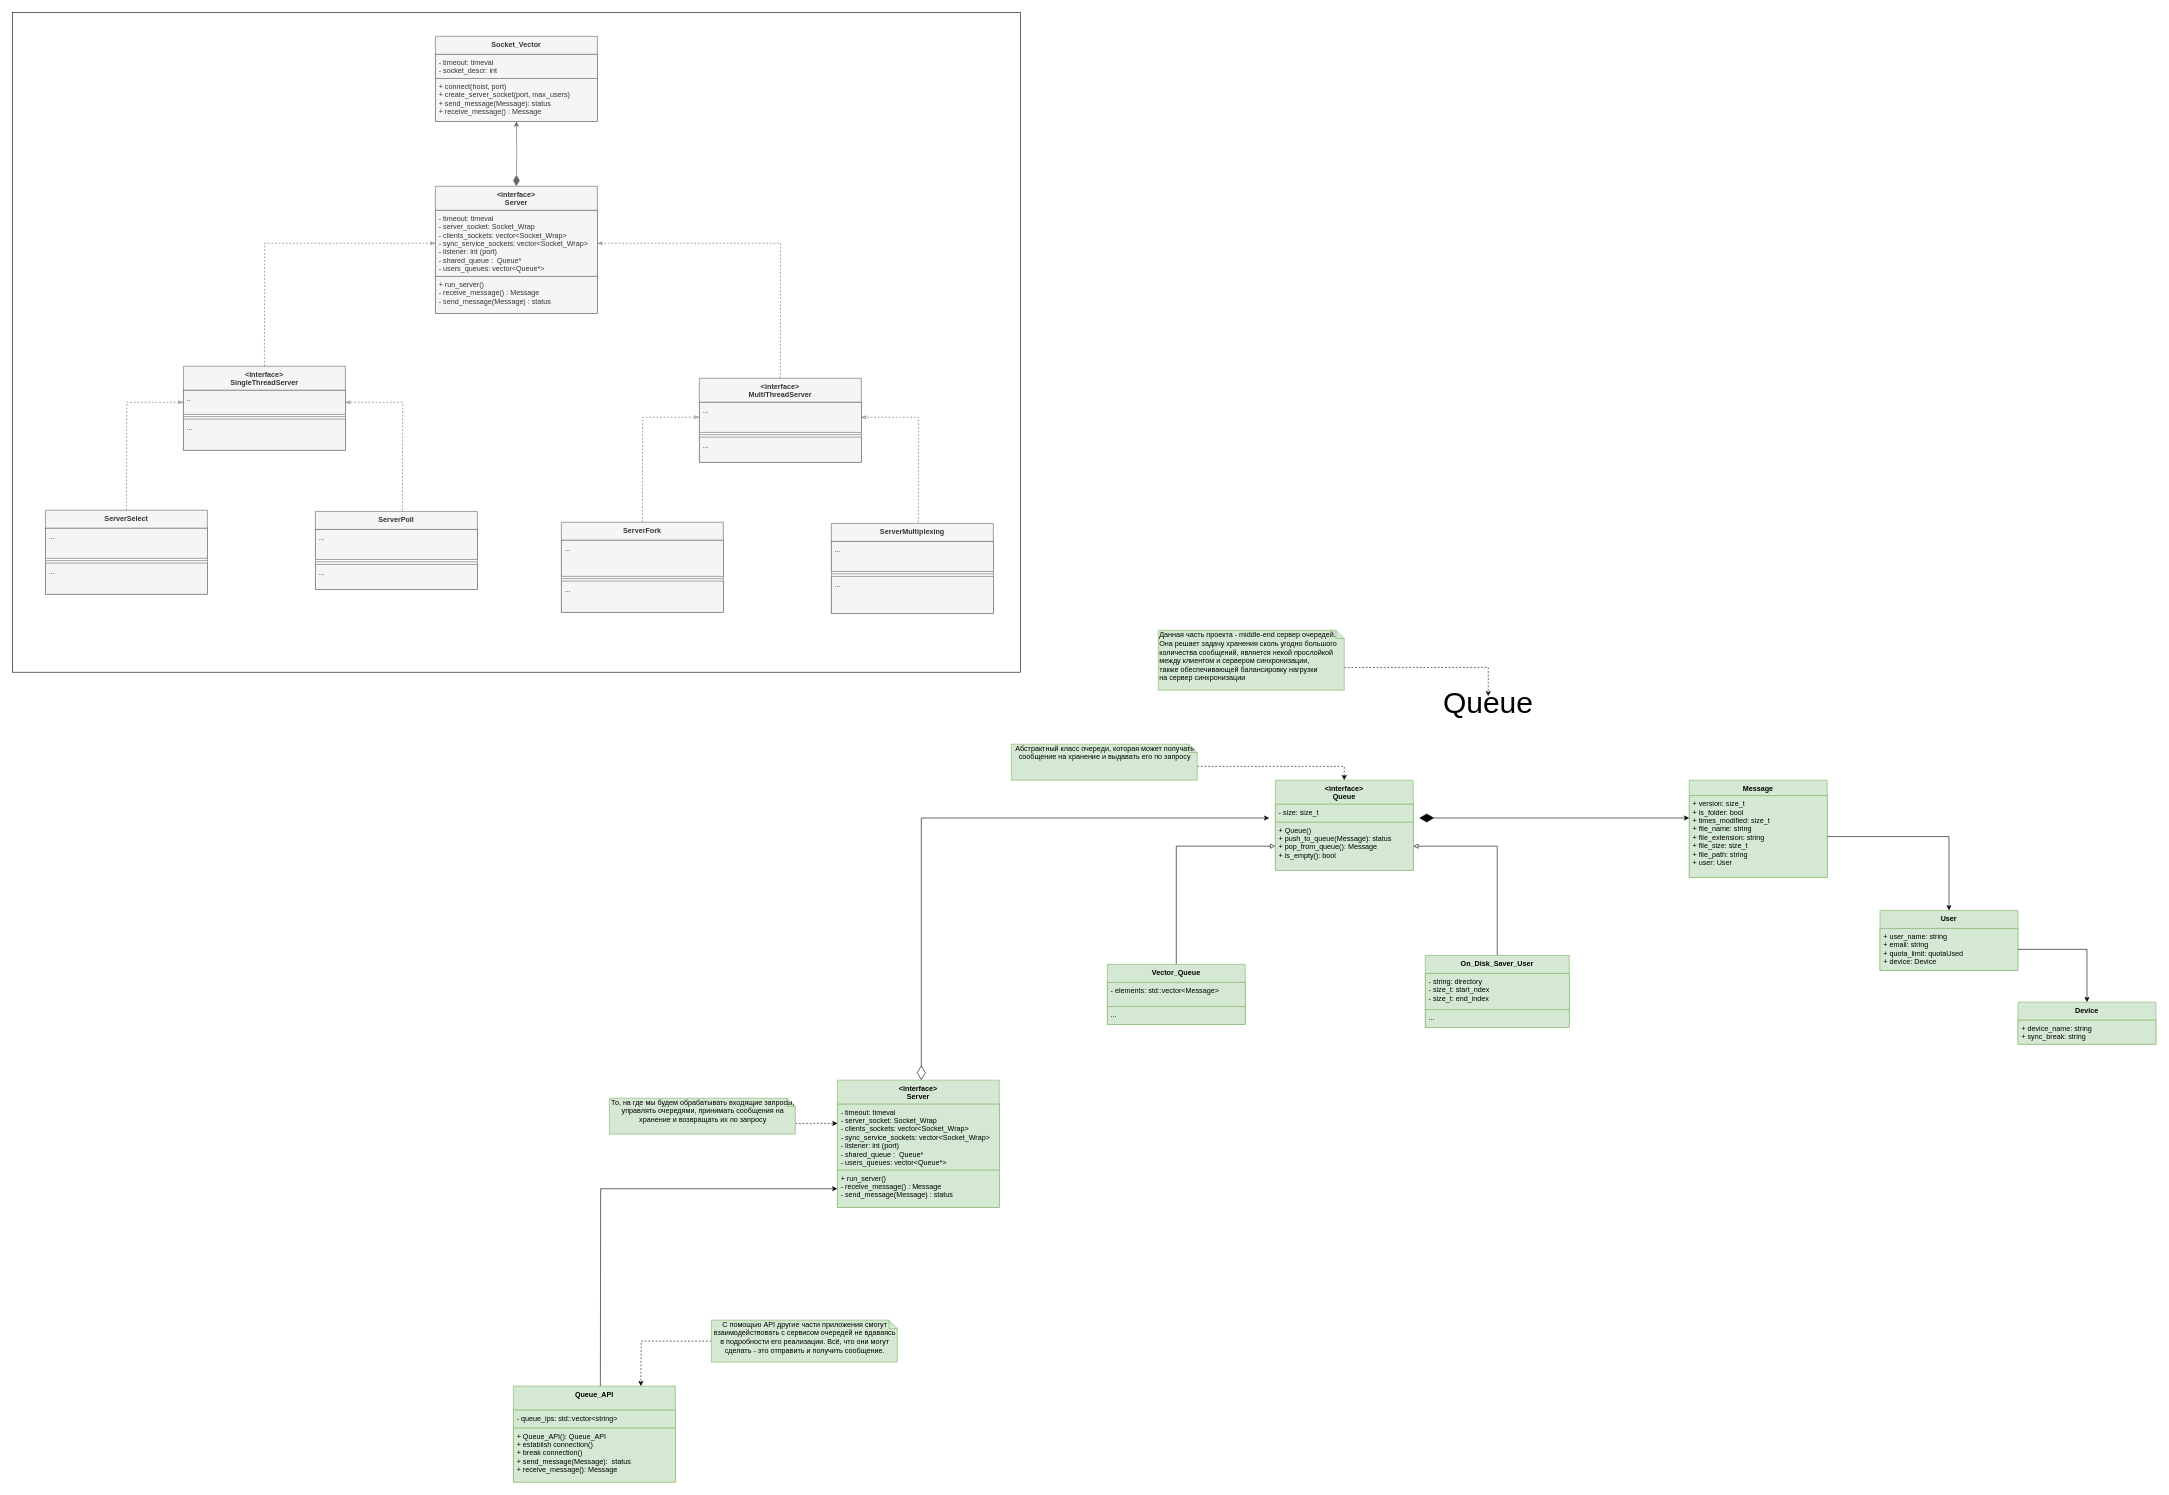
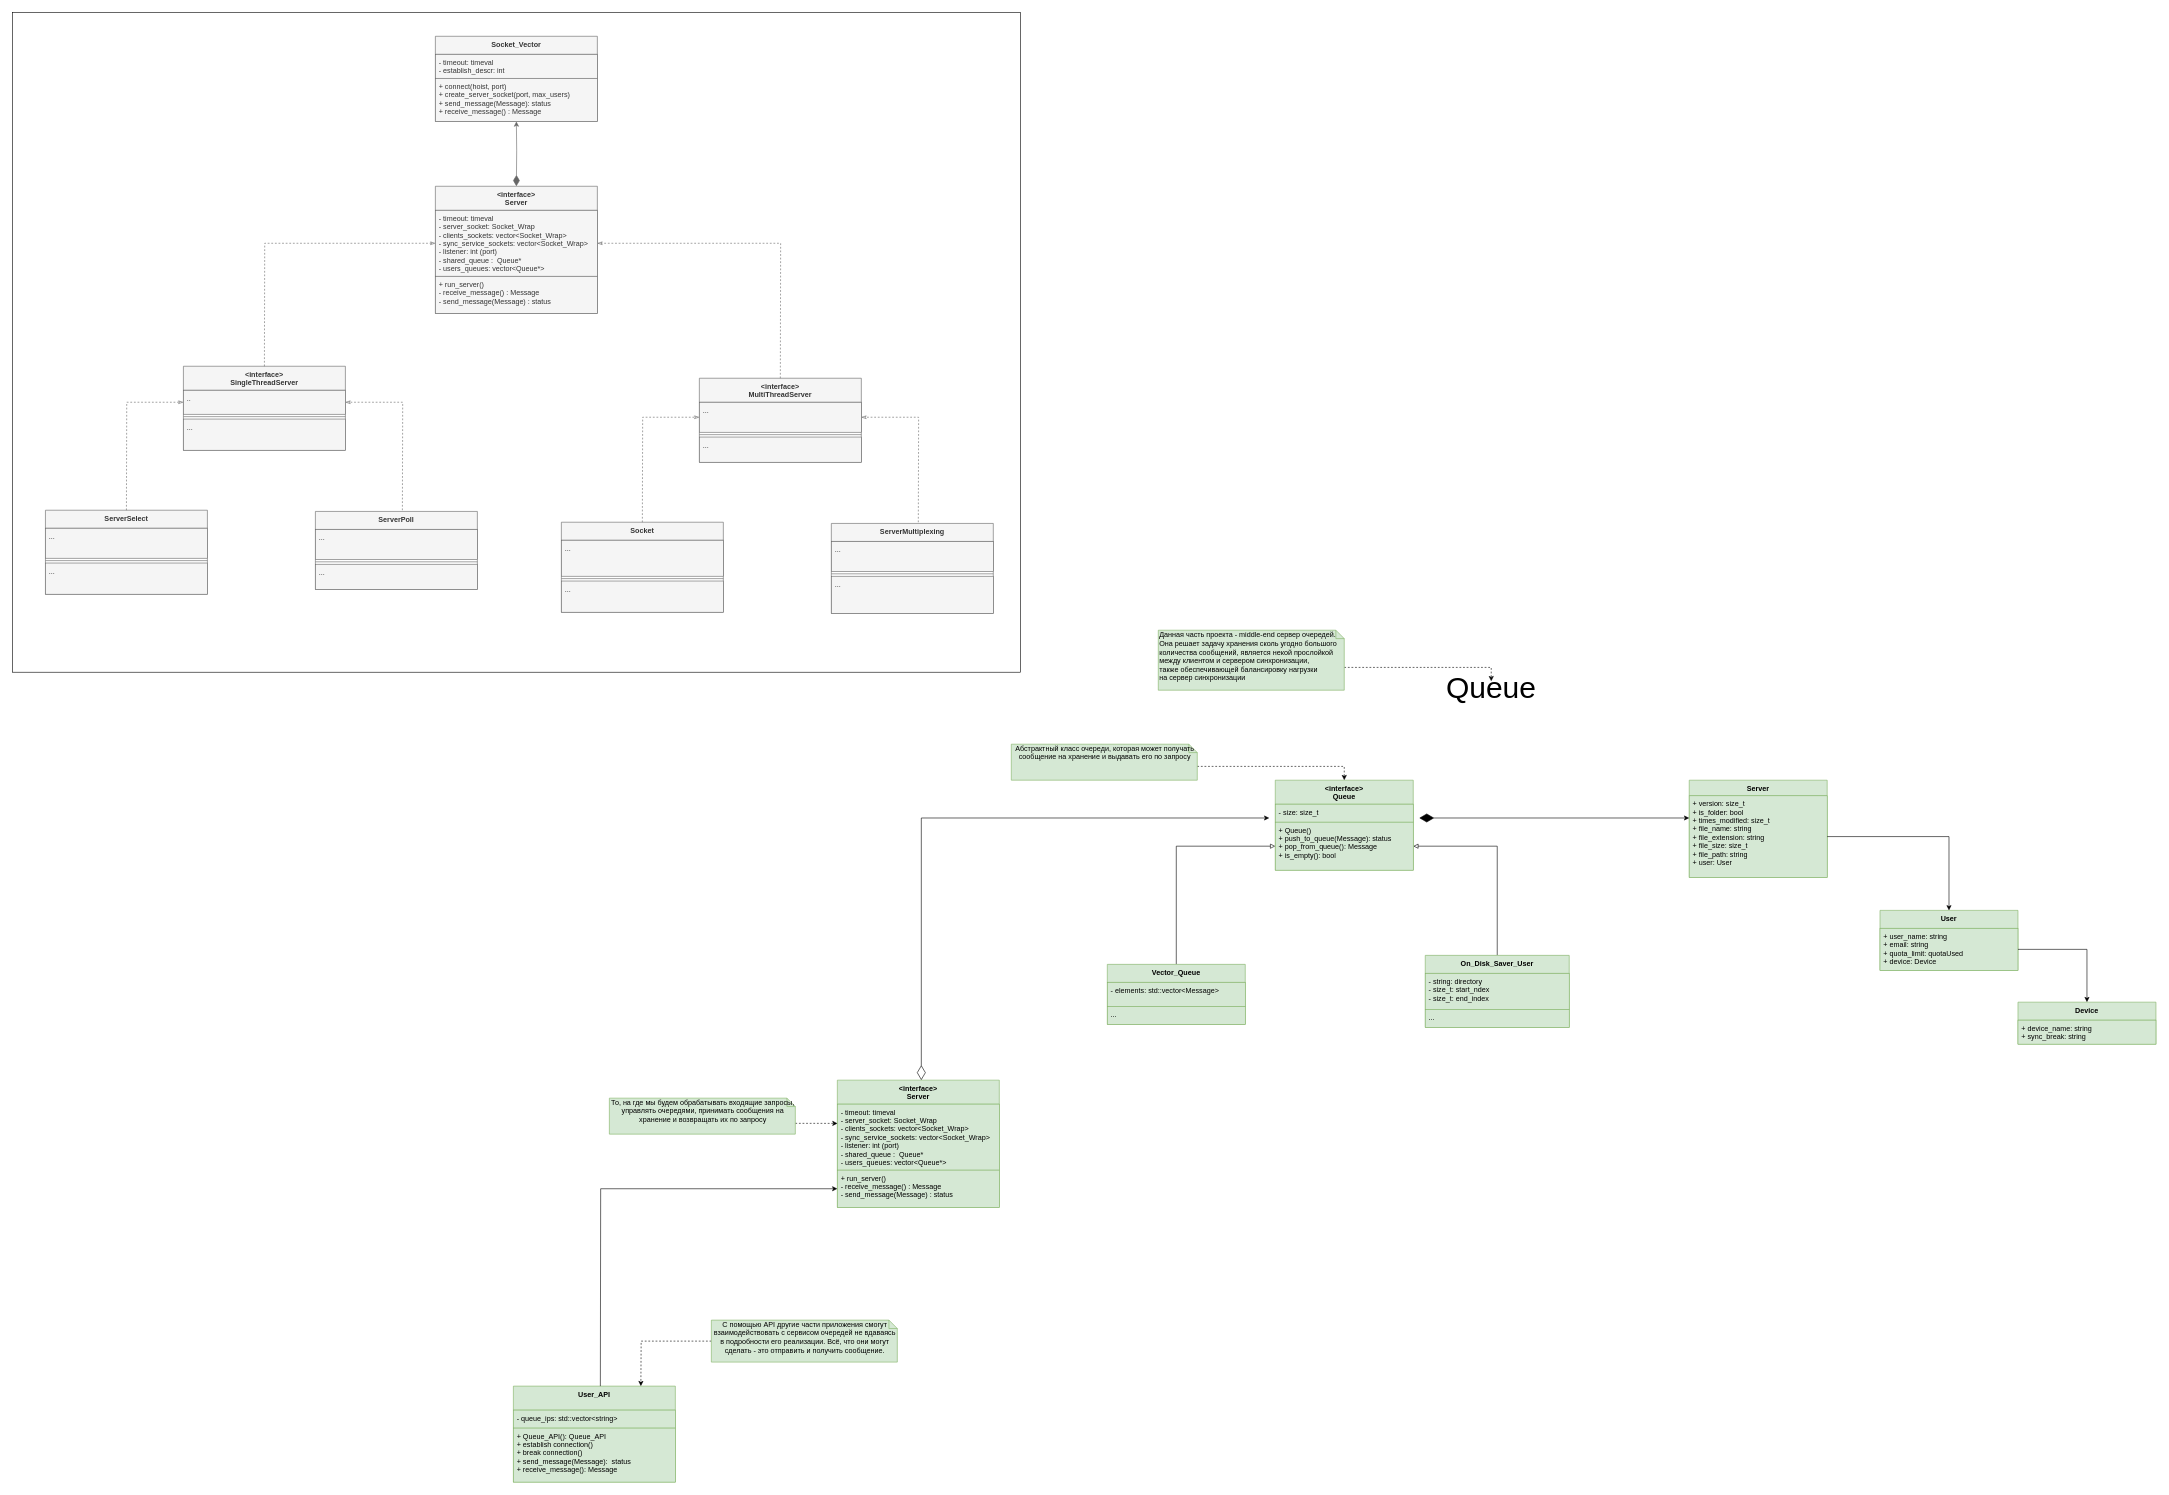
(469, 62) -> (469, 62)
(642, 530) -> (642, 530)
(1488, 702) -> (1491, 687)
(1758, 788) -> (1758, 788)
(594, 1394) -> (594, 1394)
